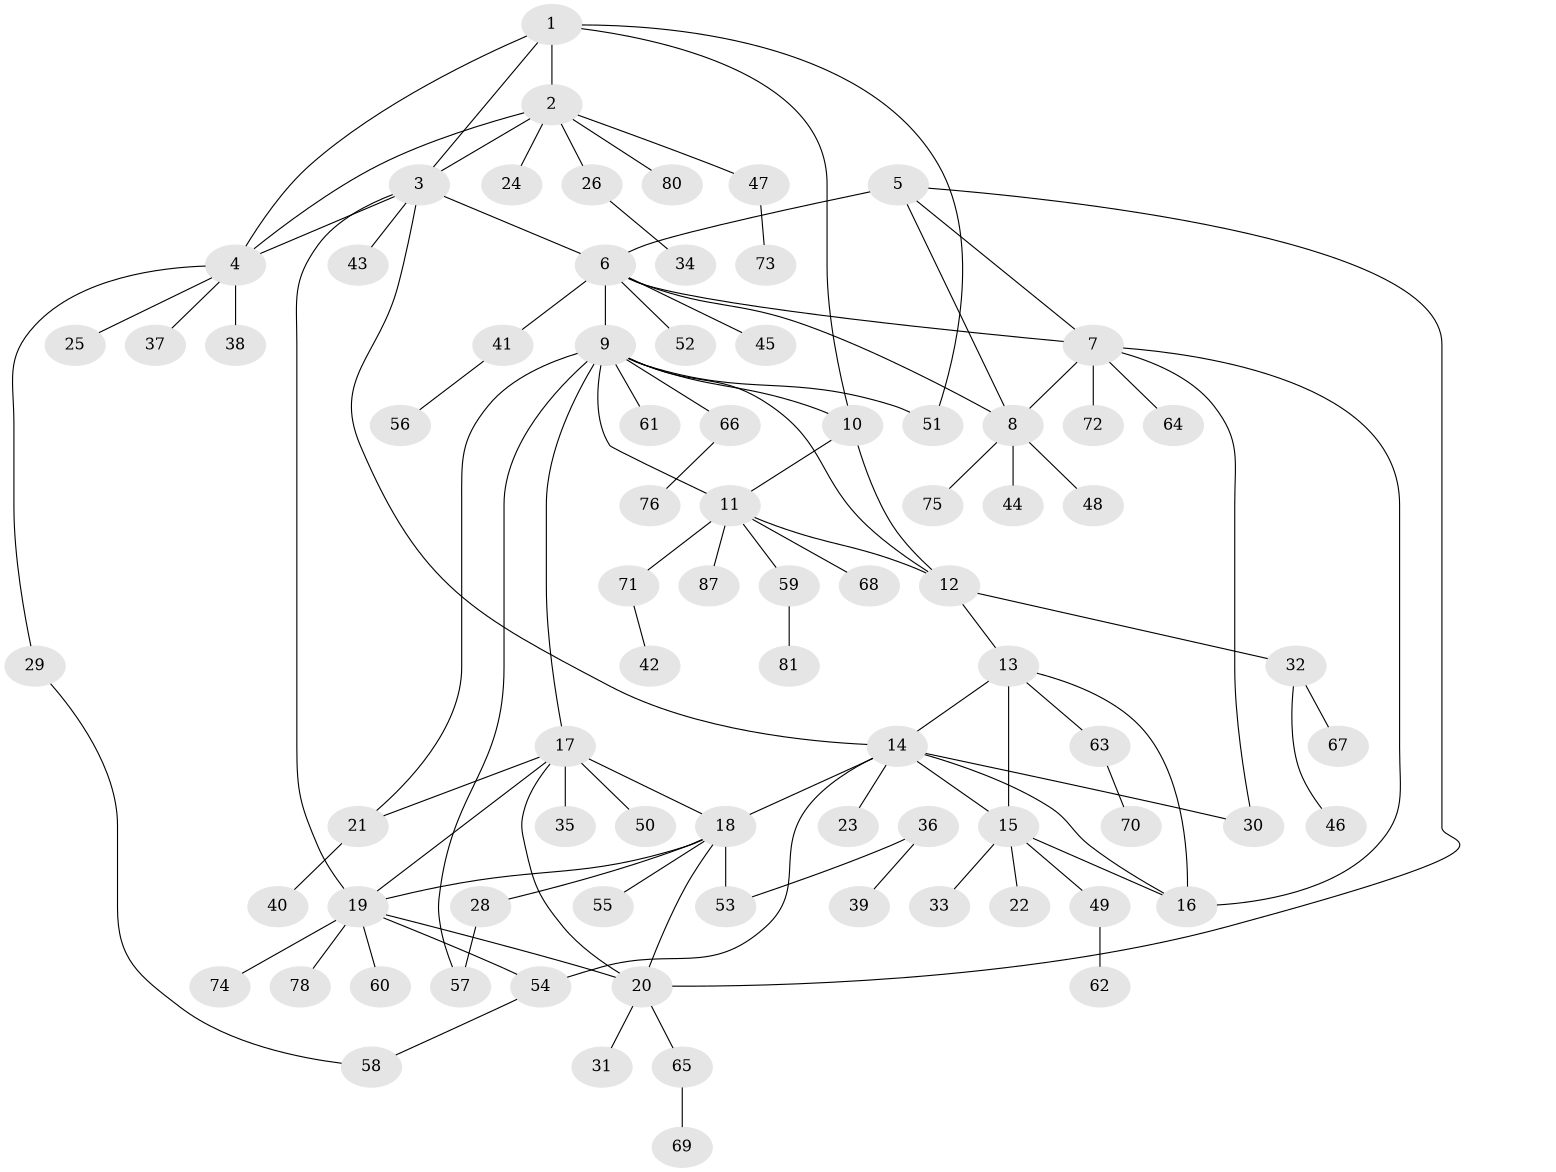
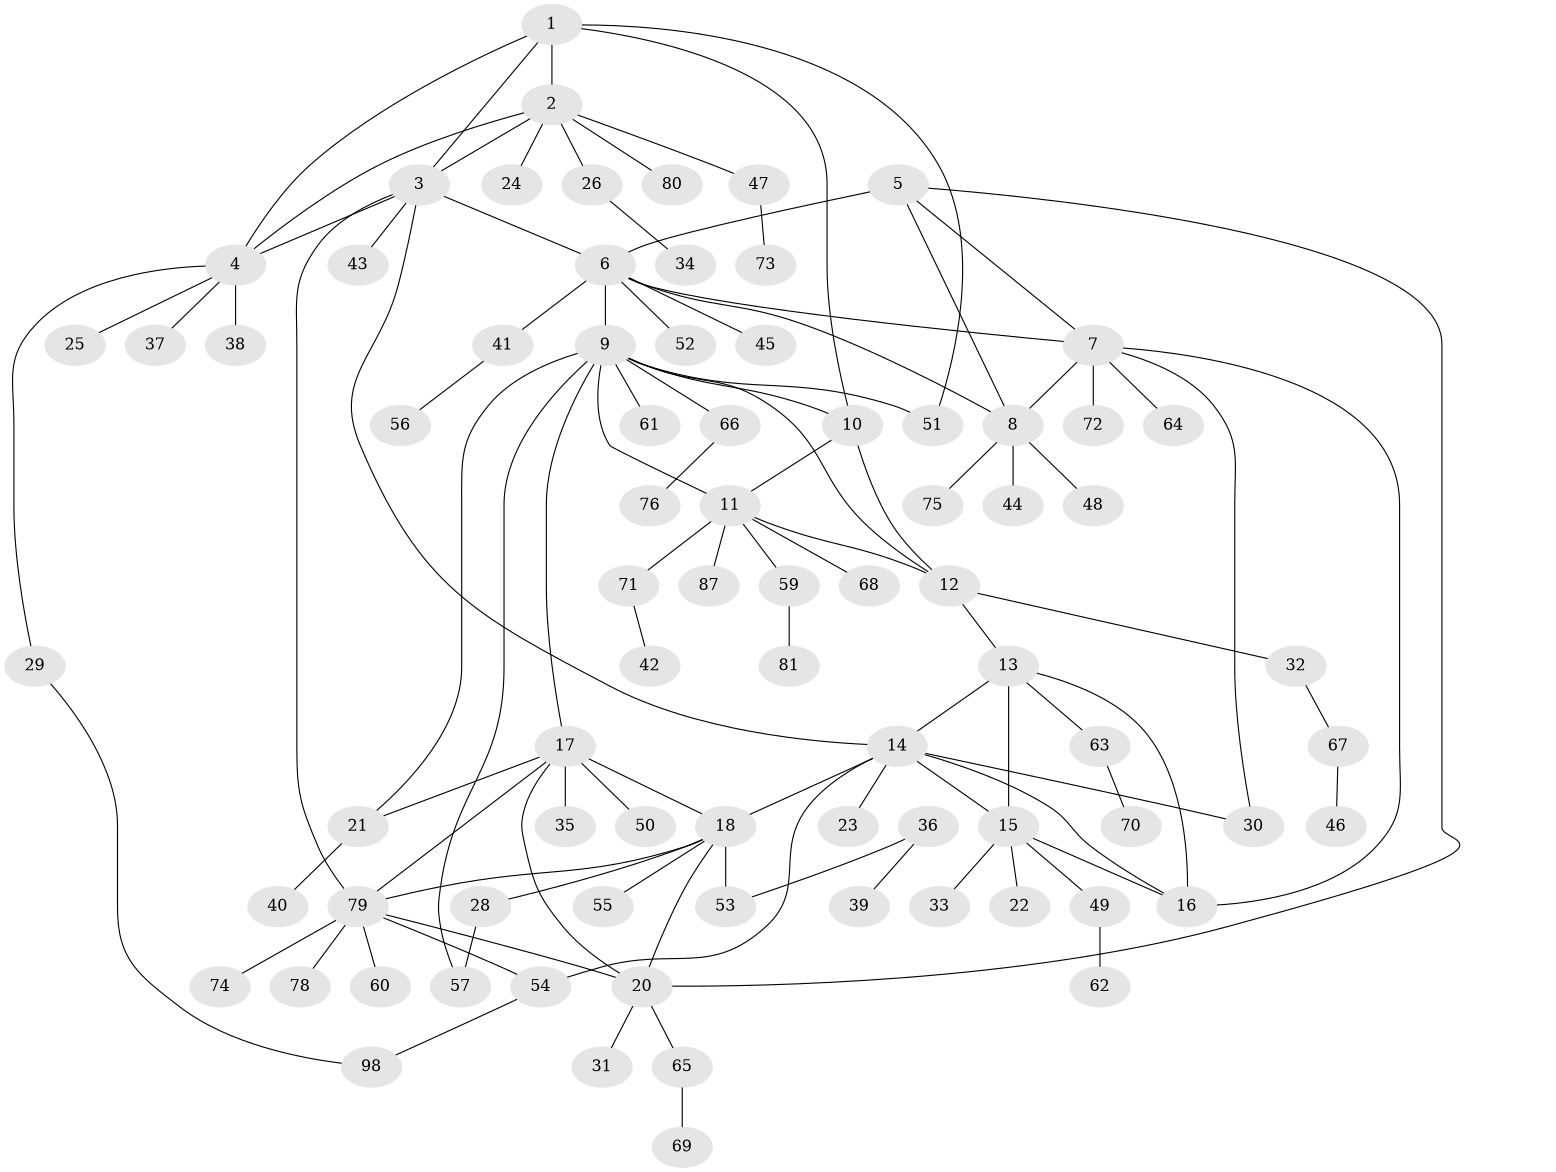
(1295, 751) -> (1337, 787)
(358, 907) -> (358, 907)
(371, 1067) -> (371, 1067)
